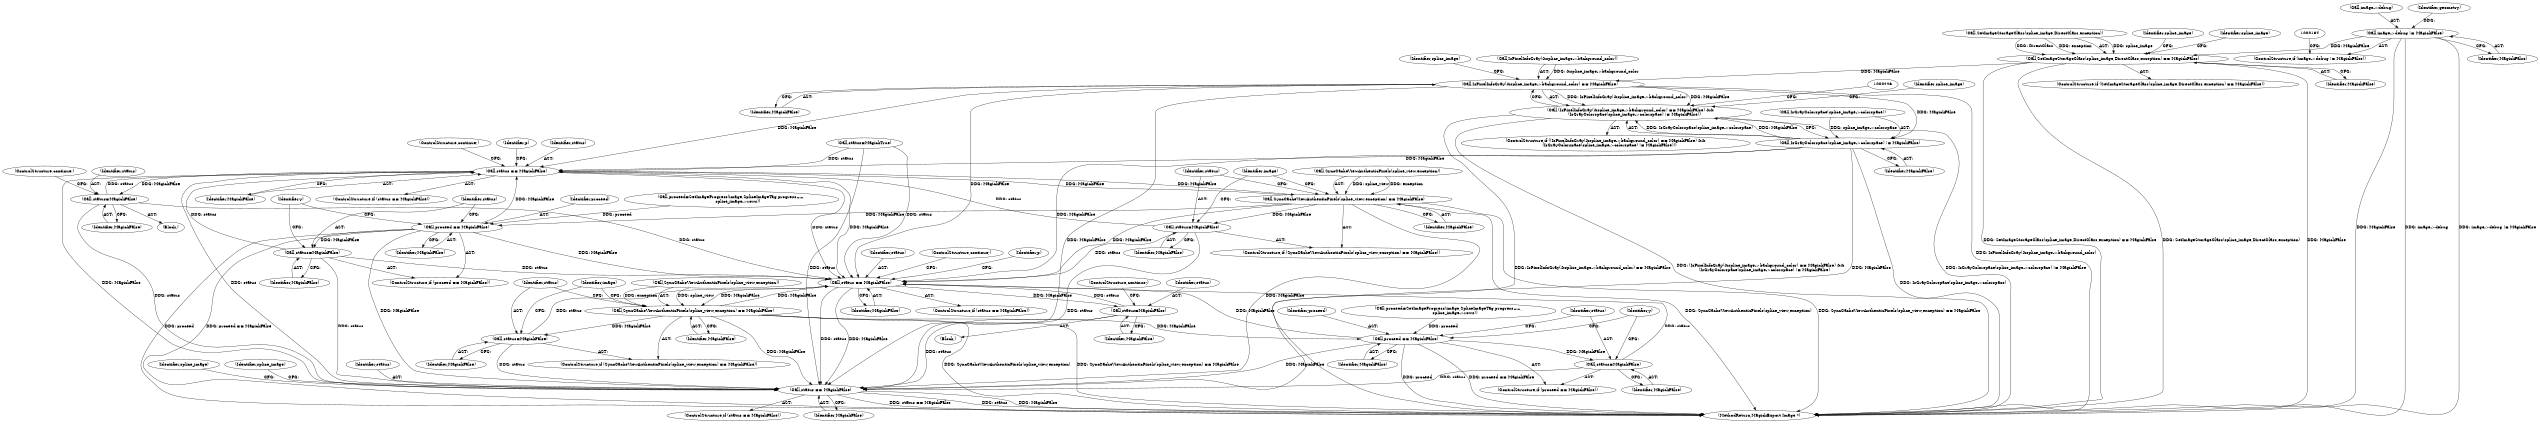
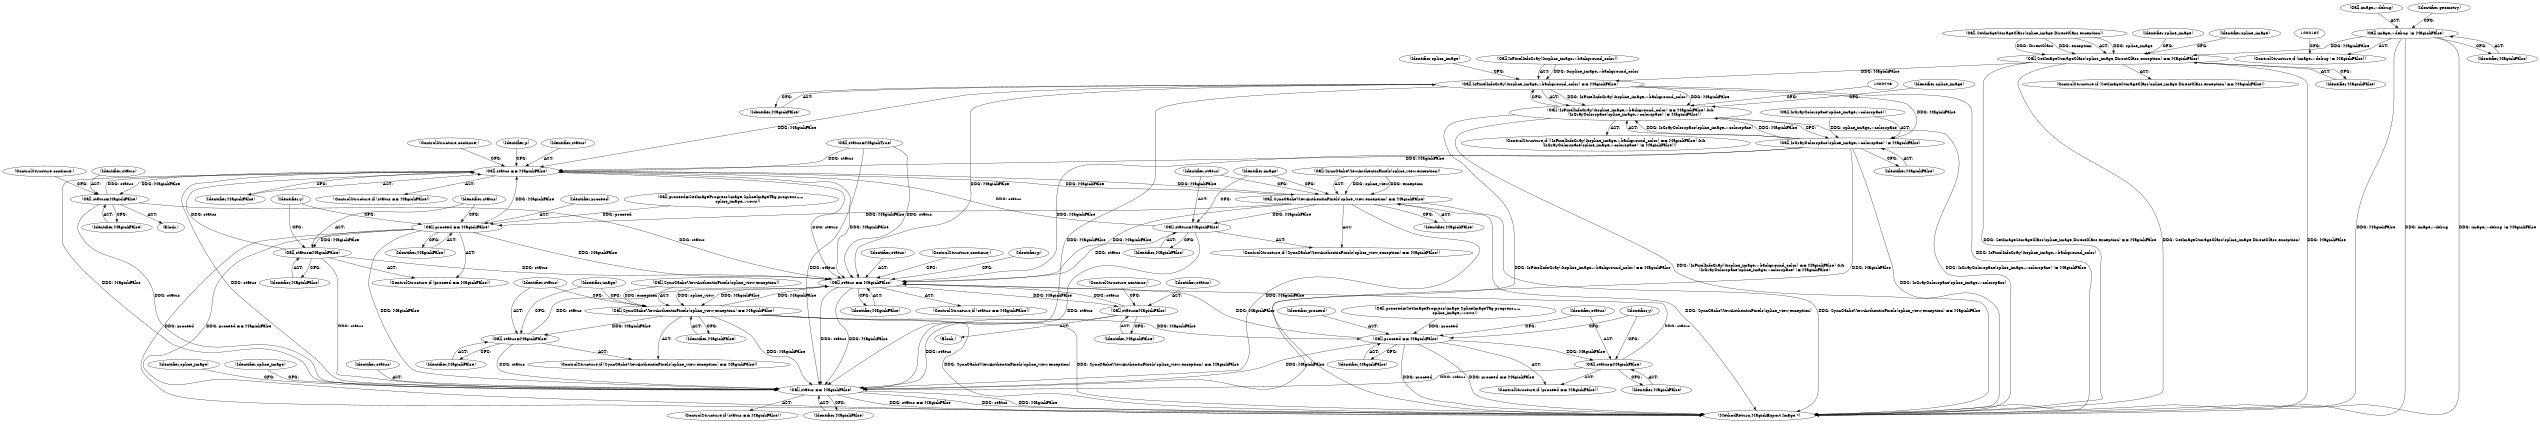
(2430, 21) -> (2430, 21)
